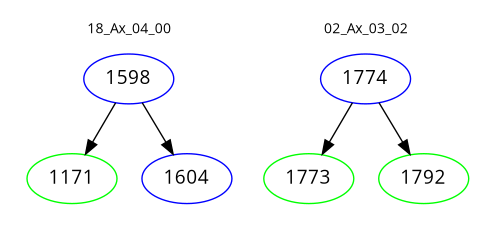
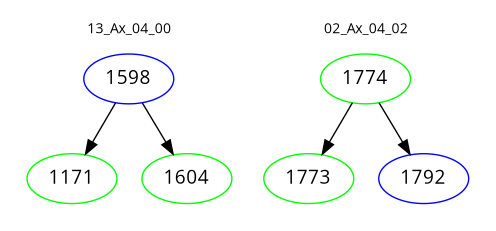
(129, 30) -> (129, 30)
(366, 30) -> (366, 30)
(366, 79) -> (366, 79)
(187, 179) -> (187, 179)
(424, 179) -> (424, 179)
